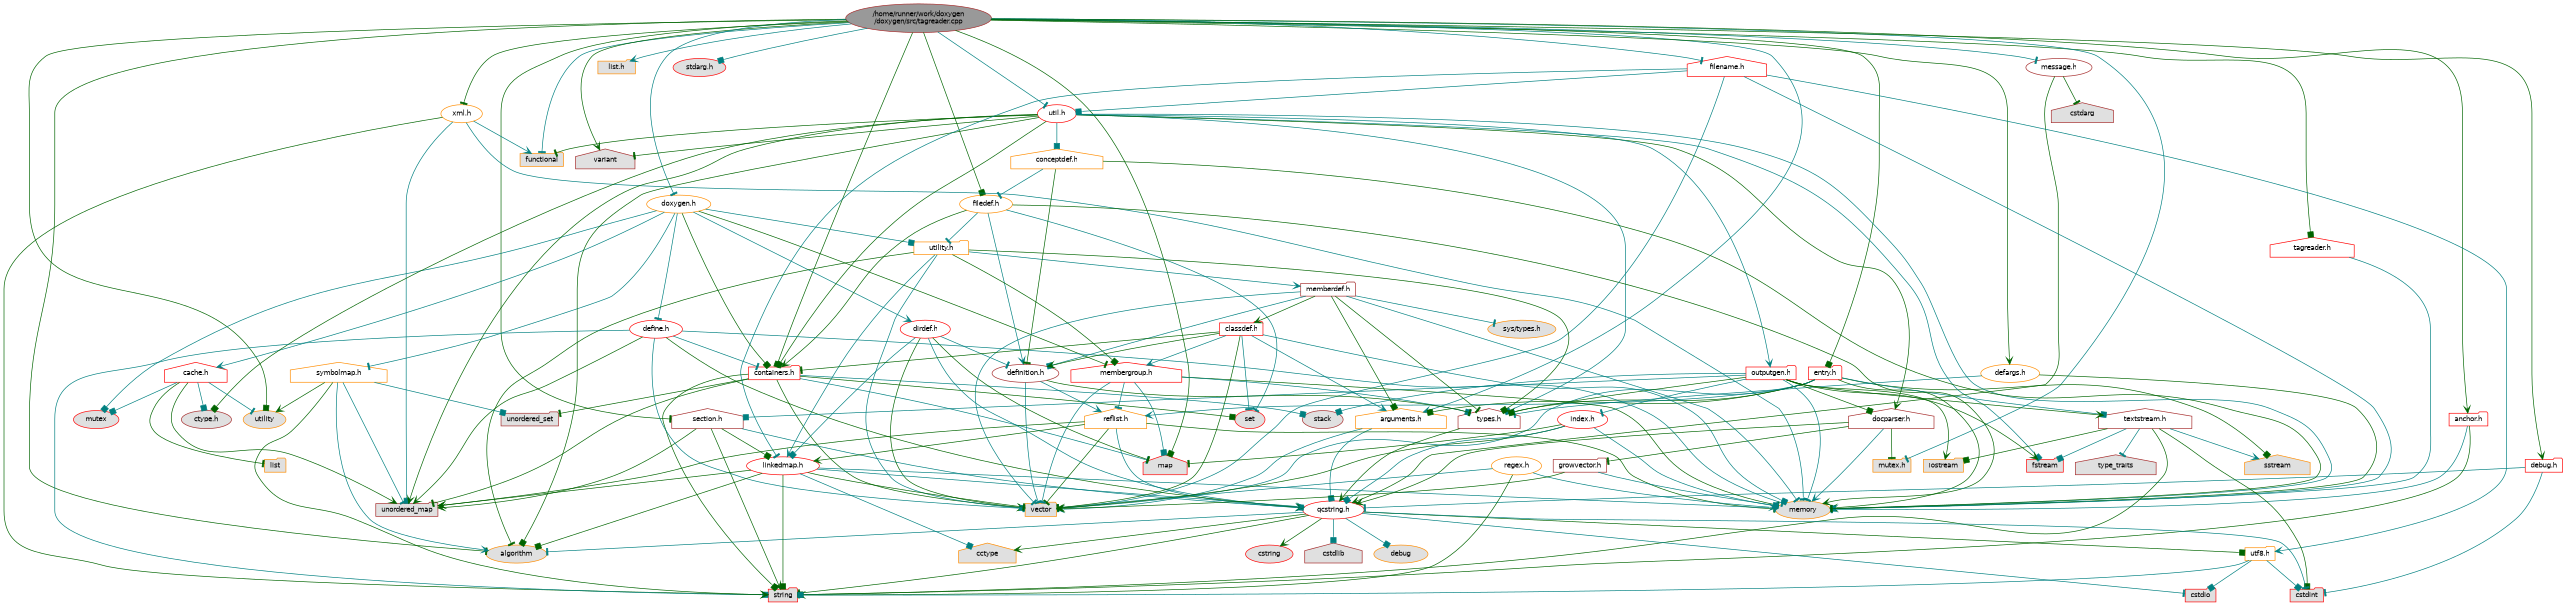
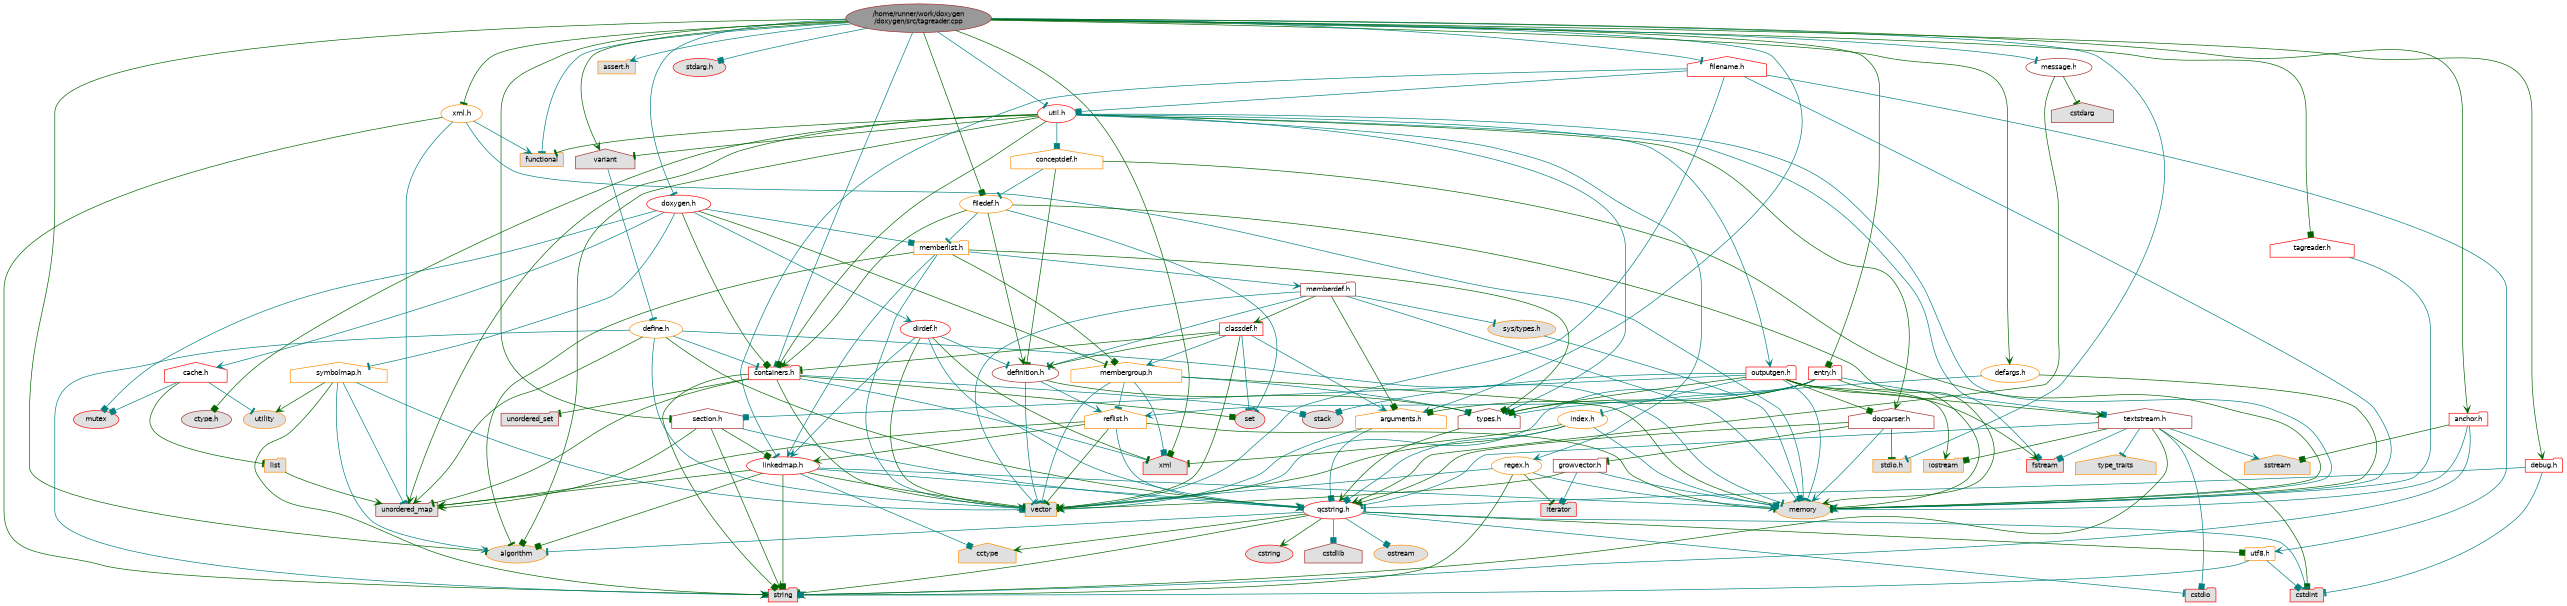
(197, 38) -> none
(617, 67) -> (617, 67)
none -> (1546, 162)
(851, 179) -> (851, 179)
(679, 204) -> (679, 204)
(941, 248) -> (941, 248)
(668, 265) -> (630, 243)
(1006, 289) -> (1006, 289)
(406, 302) -> (406, 302)
(1186, 328) -> (1186, 328)
(656, 329) -> (656, 329)
(1406, 352) -> none
(1126, 373) -> (1126, 373)
(1485, 380) -> (1661, 370)
(2072, 385) -> (2381, 441)
(200, 393) -> none
(853, 393) -> (853, 393)
(437, 397) -> (679, 488)
(1583, 420) -> (1583, 420)
none -> (1669, 445)
(251, 450) -> (330, 489)
(1165, 466) -> (1165, 466)
(1892, 466) -> (1892, 466)
(2116, 466) -> (2116, 466)
(1197, 472) -> (1197, 472)
(1316, 474) -> (1316, 474)
(853, 477) -> (853, 477)
(1318, 489) -> (1318, 489)
none -> (1559, 510)
(1401, 554) -> (1401, 554)
(1662, 561) -> (1662, 561)
(2233, 573) -> (2196, 487)
